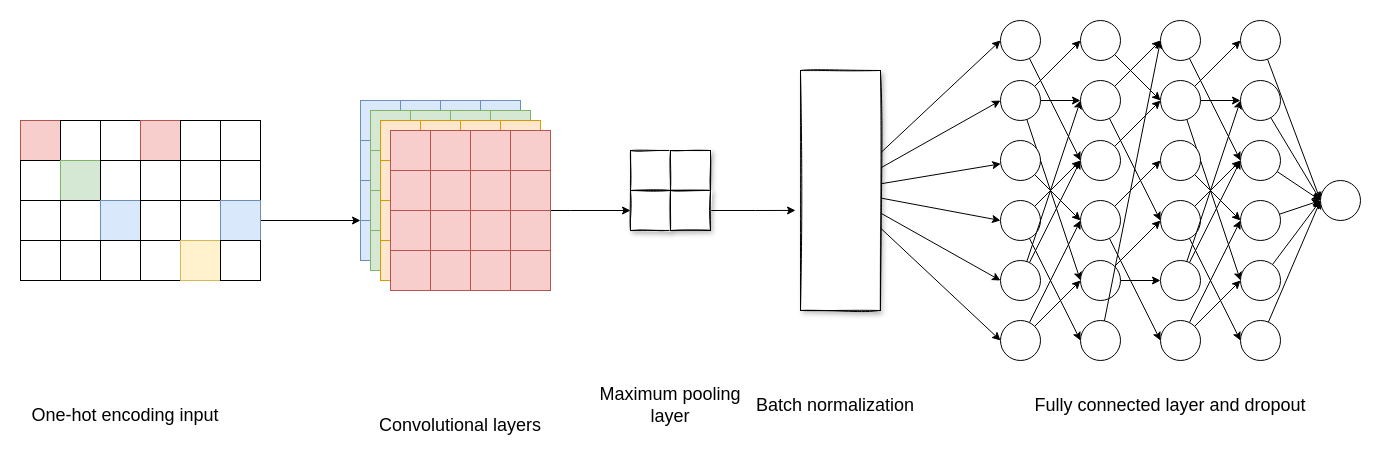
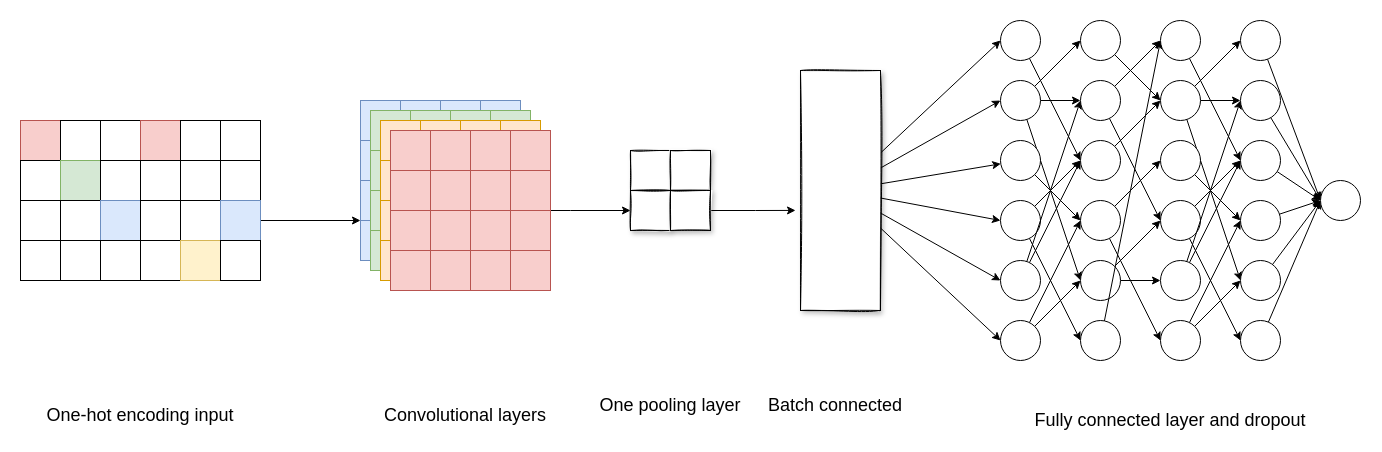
(671, 406) -> (671, 406)
(836, 406) -> (836, 406)
(1171, 406) -> (1171, 421)
(126, 416) -> (141, 416)
(461, 426) -> (466, 416)
